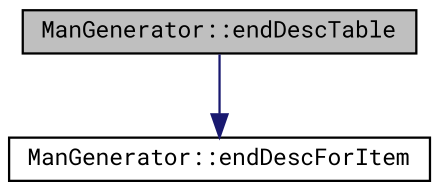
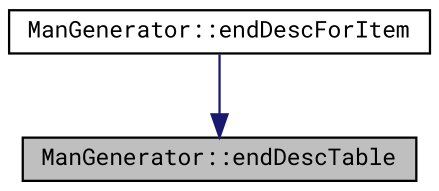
(220, 84) -> (220, 84)
